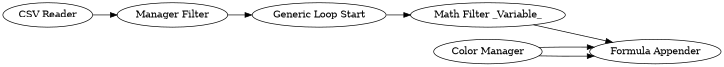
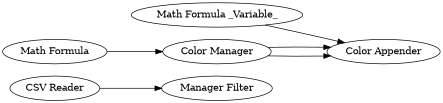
(319, 15) -> none
(488, 15) -> (217, 15)
none -> (55, 52)
(655, 52) -> (384, 52)
